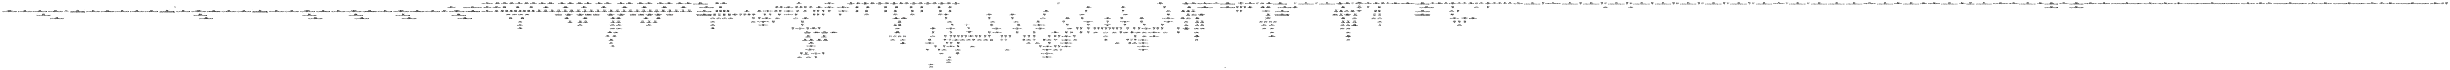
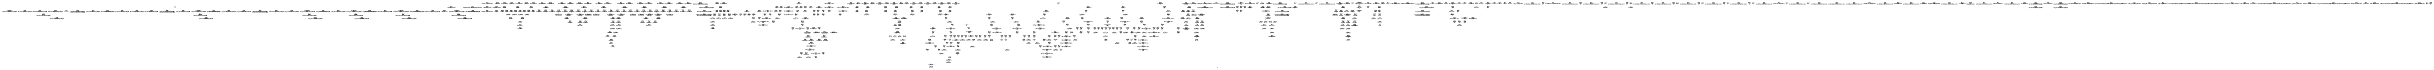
(2000, 3) -> none
